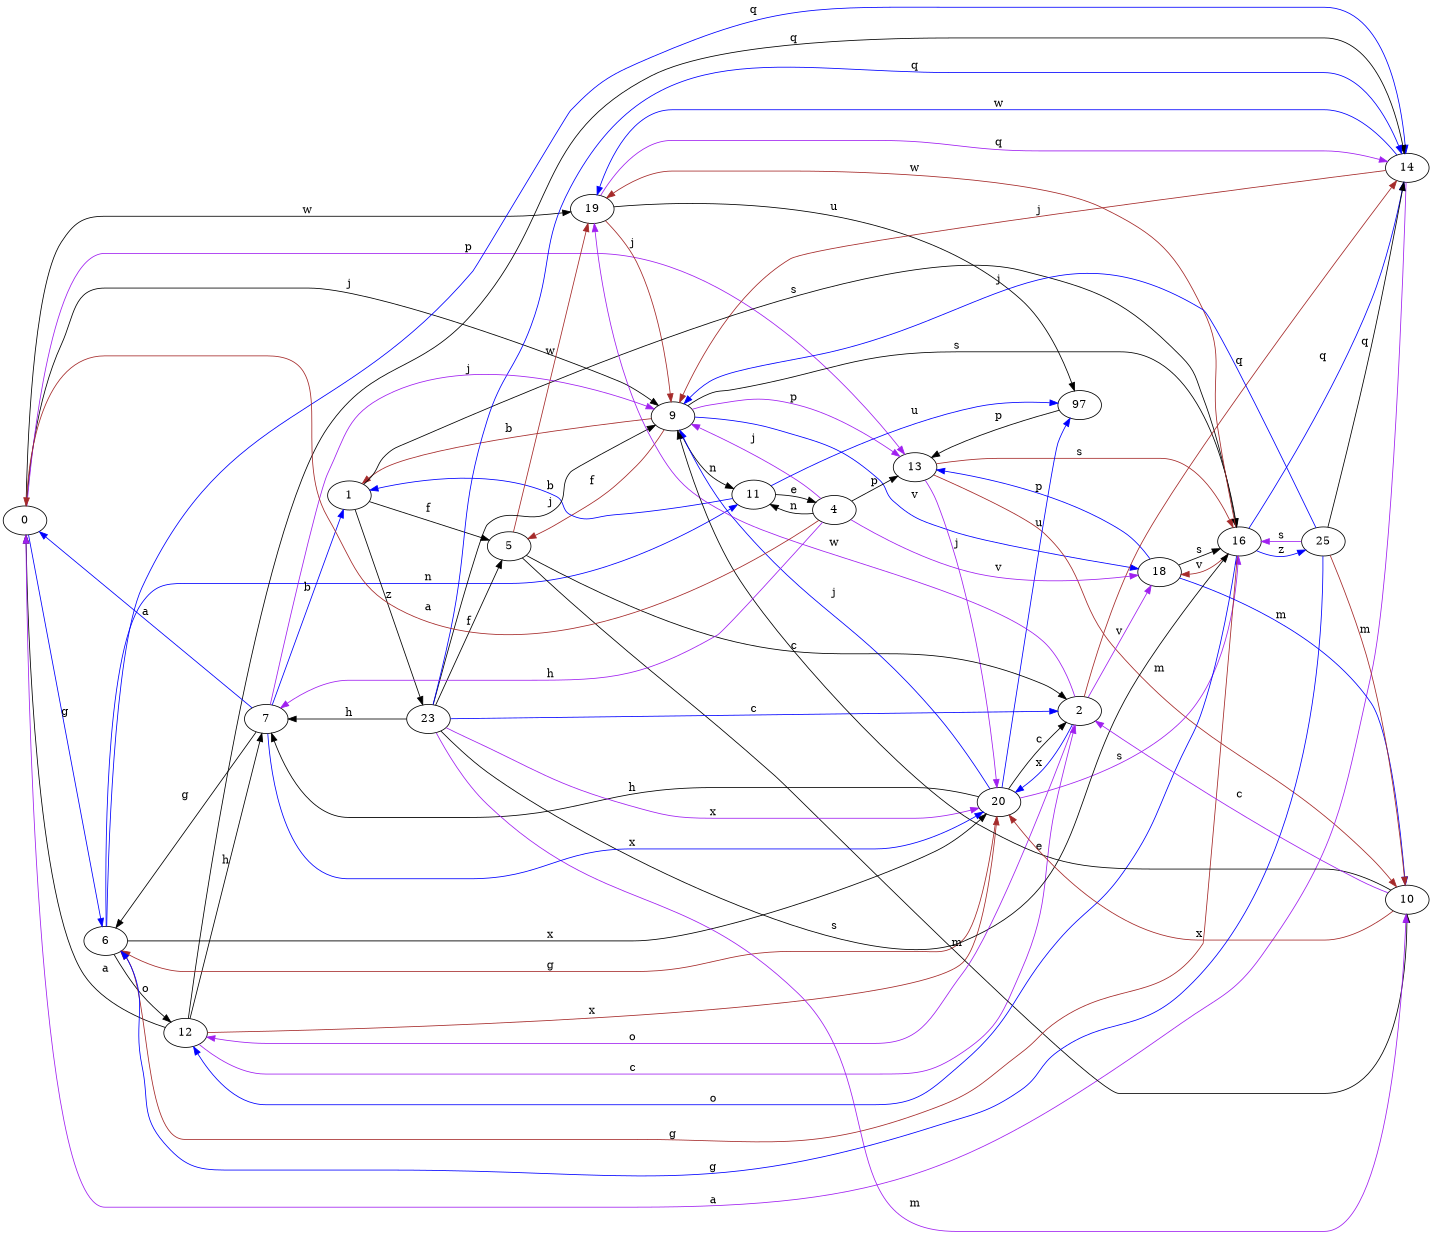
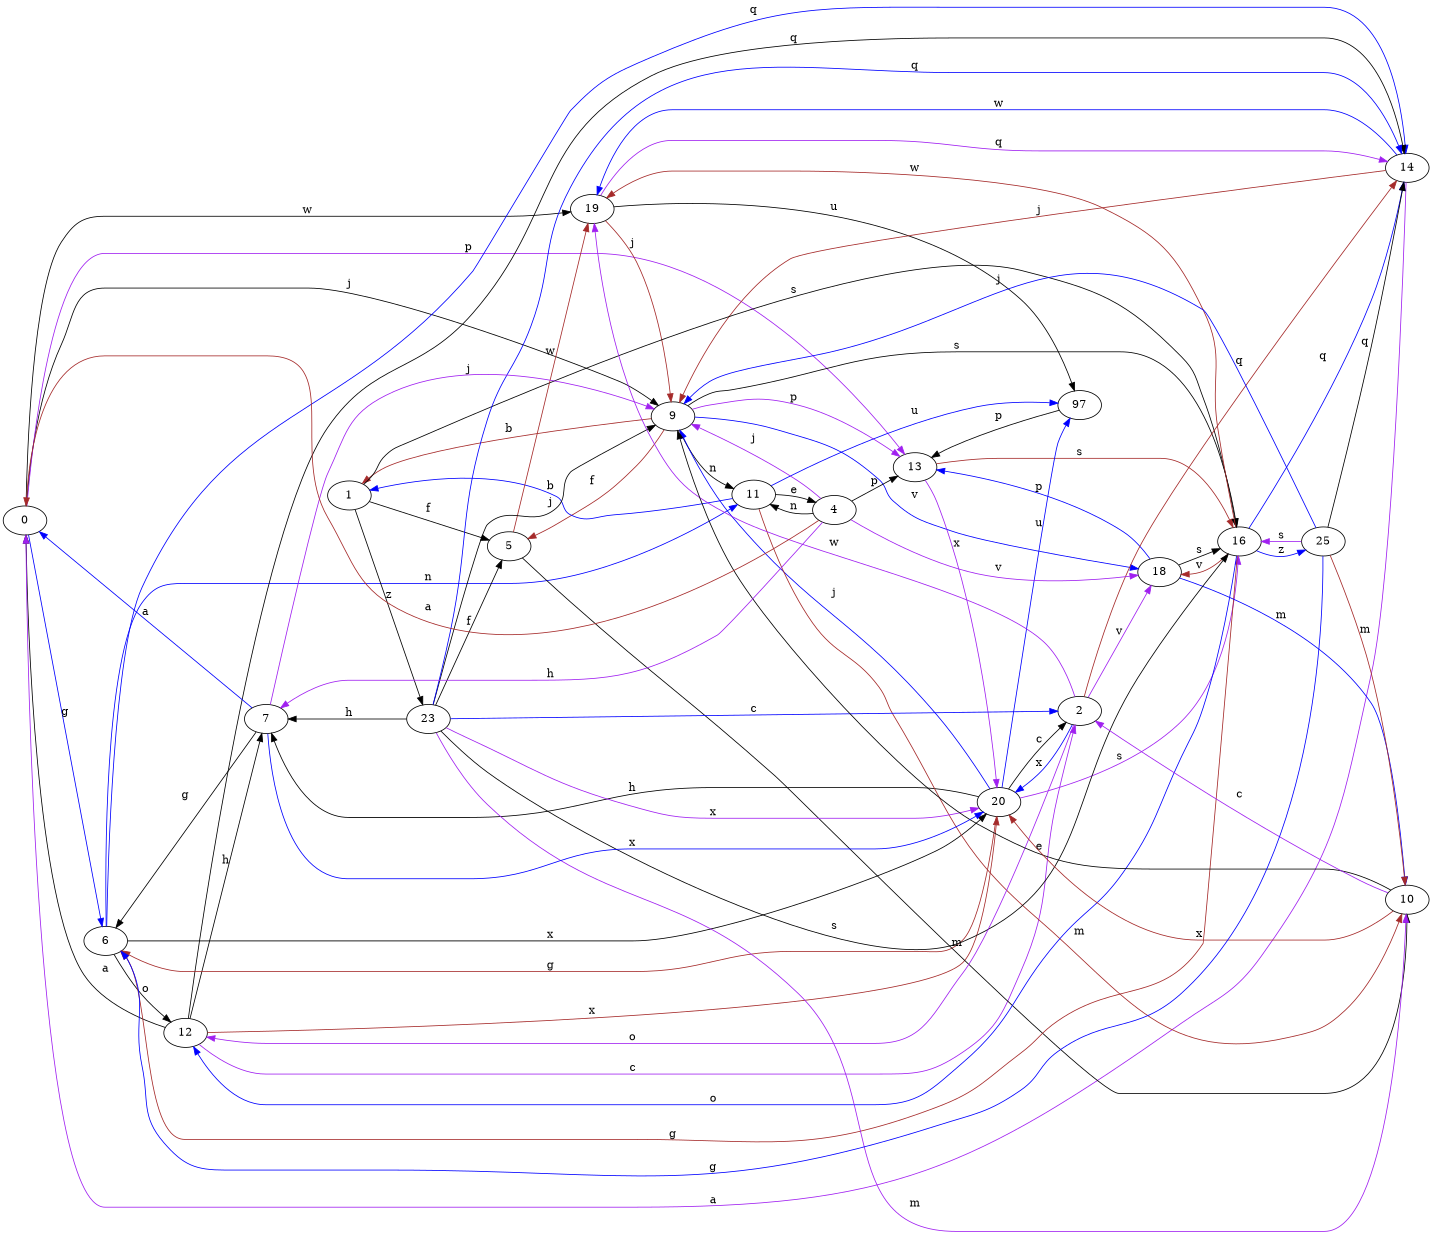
(957, 543) -> (957, 543)
(306, 611) -> none
(773, 649) -> none
(1150, 685) -> (974, 852)
